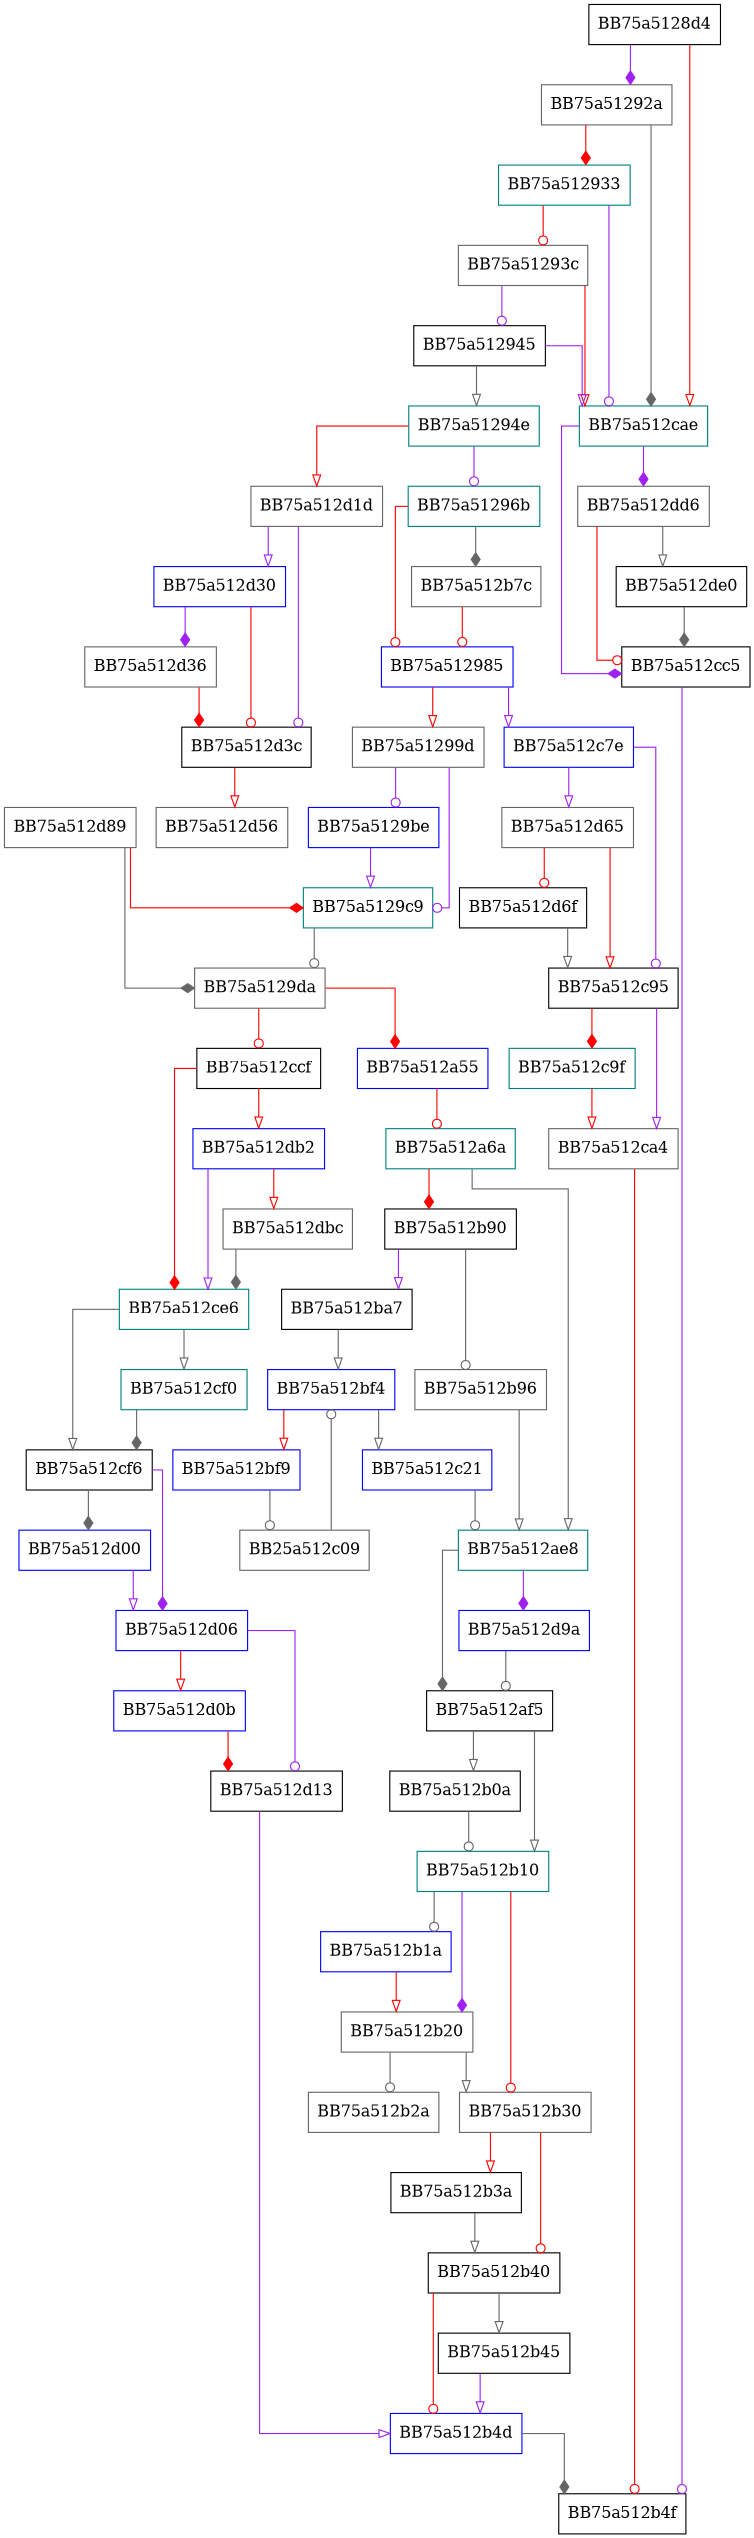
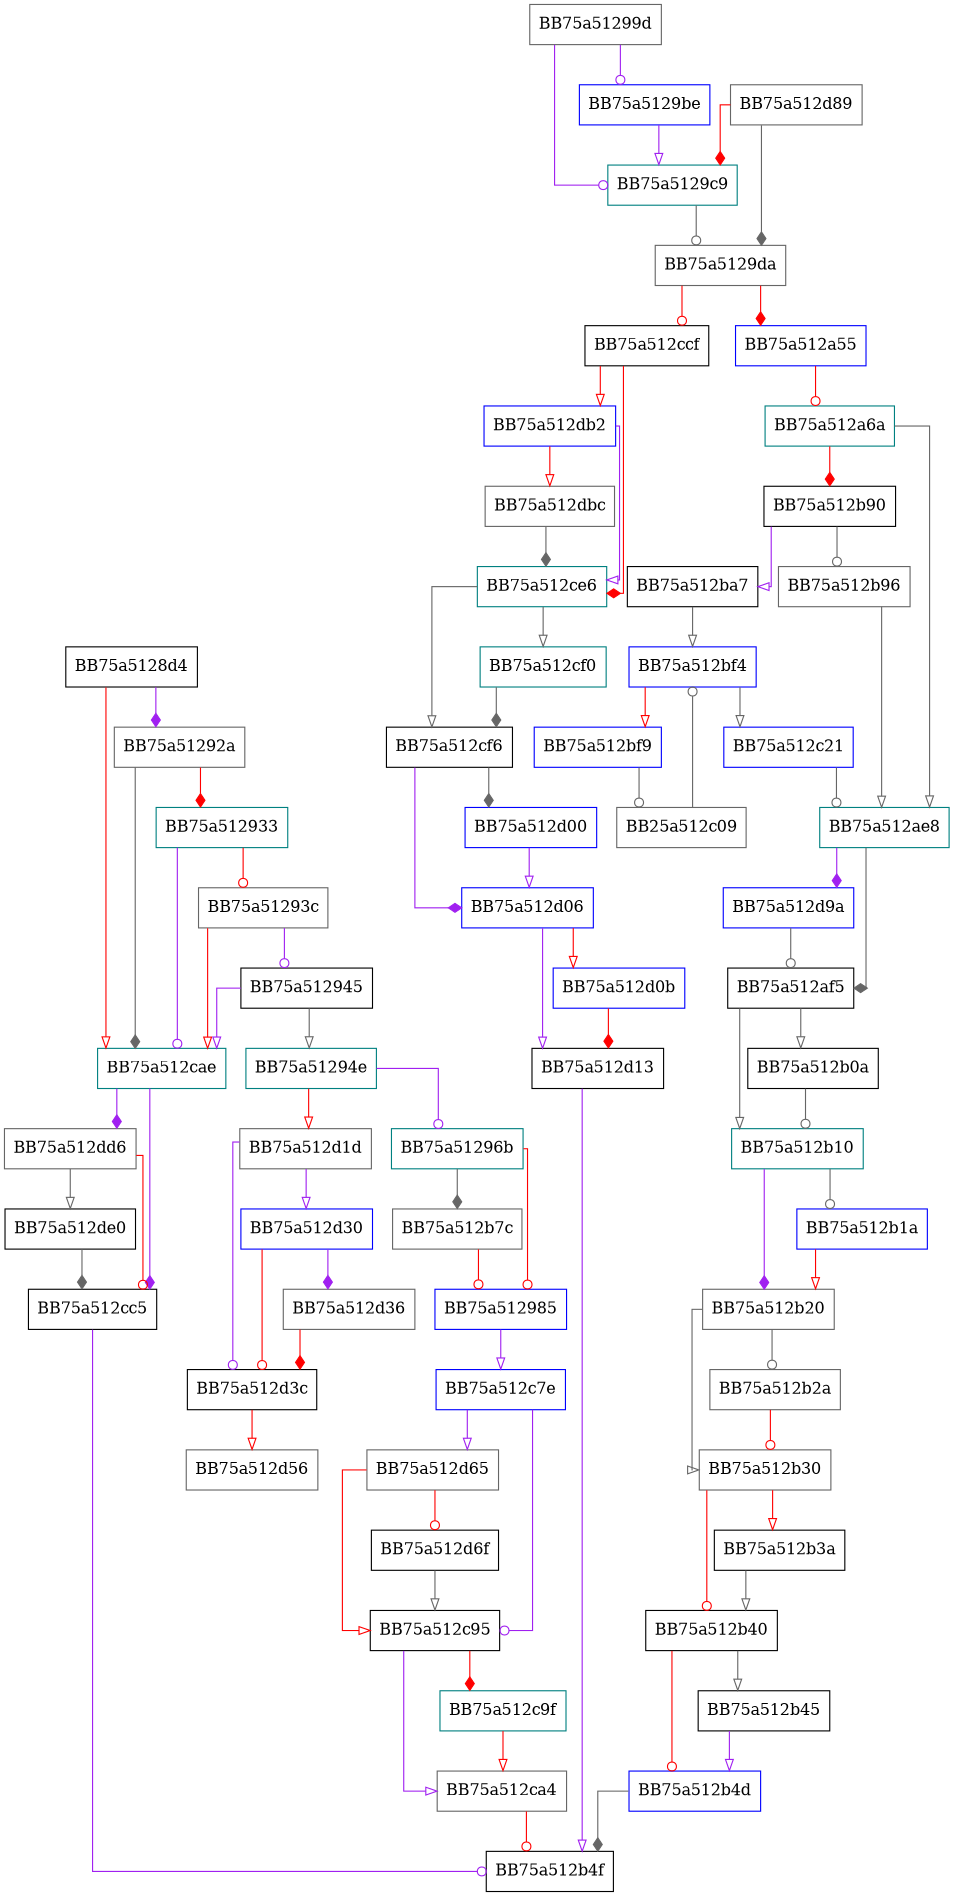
(433, 701) -> none
(295, 1673) -> (543, 983)
(511, 1987) -> (770, 1425)
(260, 2182) -> (582, 1464)
